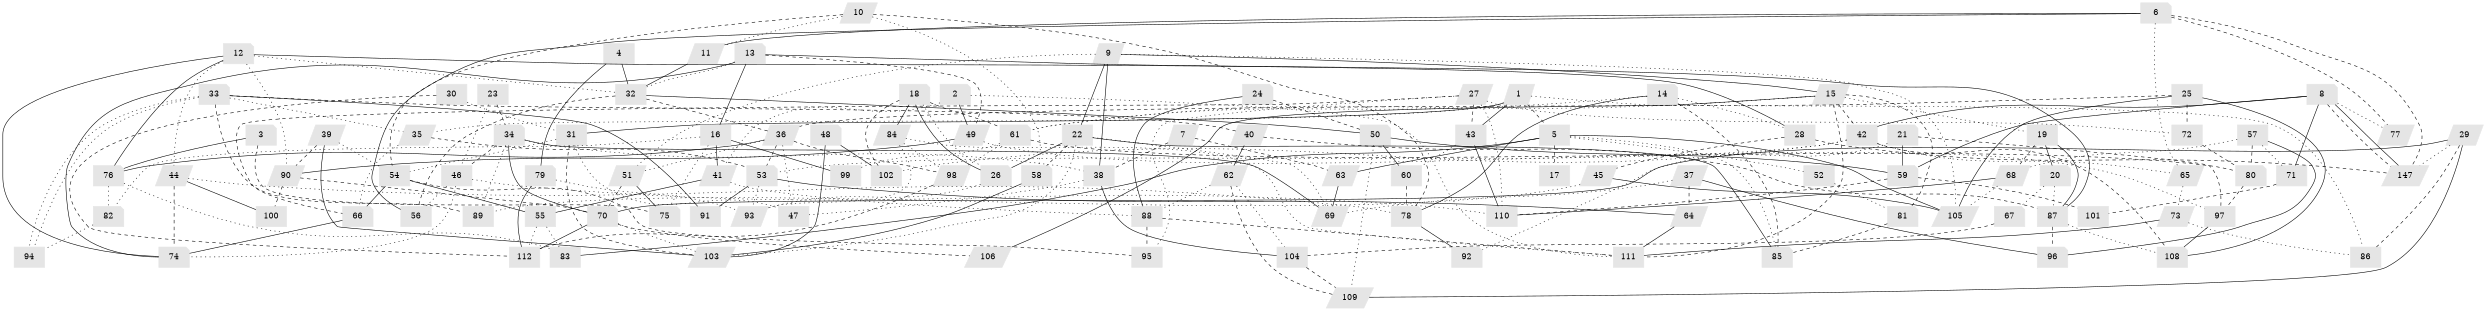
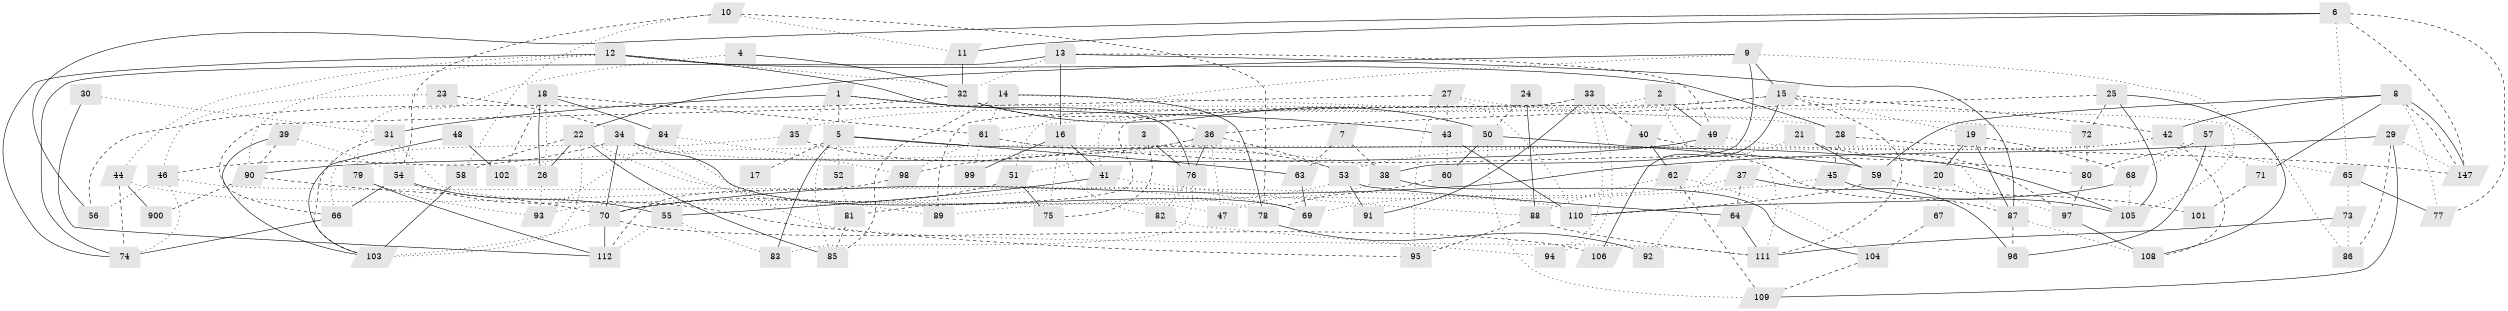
(570, 98) -> (532, 82)
none -> (2393, 196)
(271, 217) -> (156, 217)
(85, 221) -> (267, 240)
